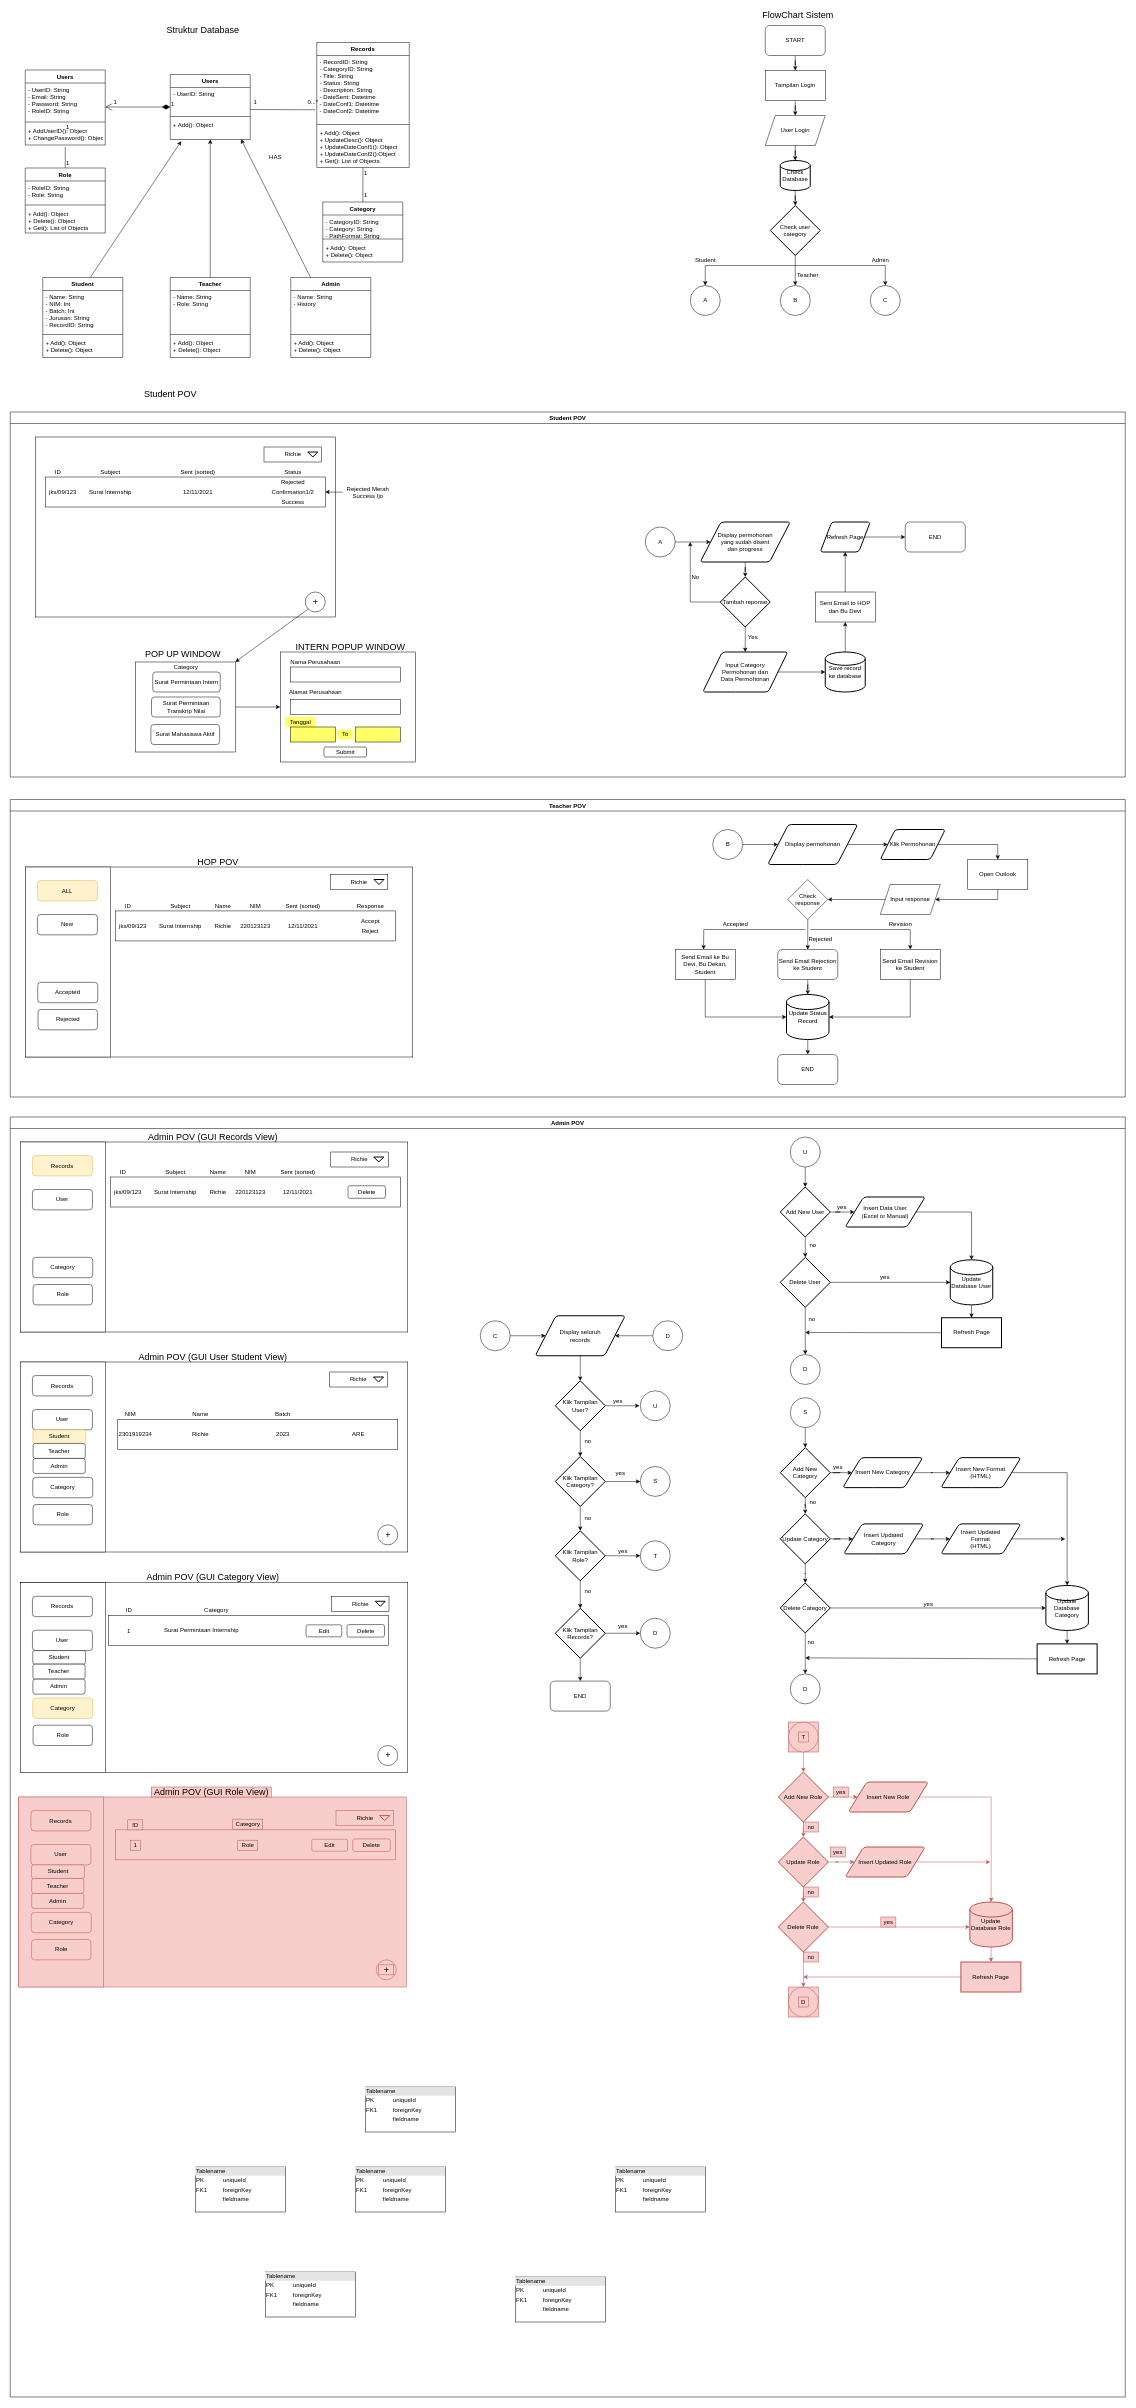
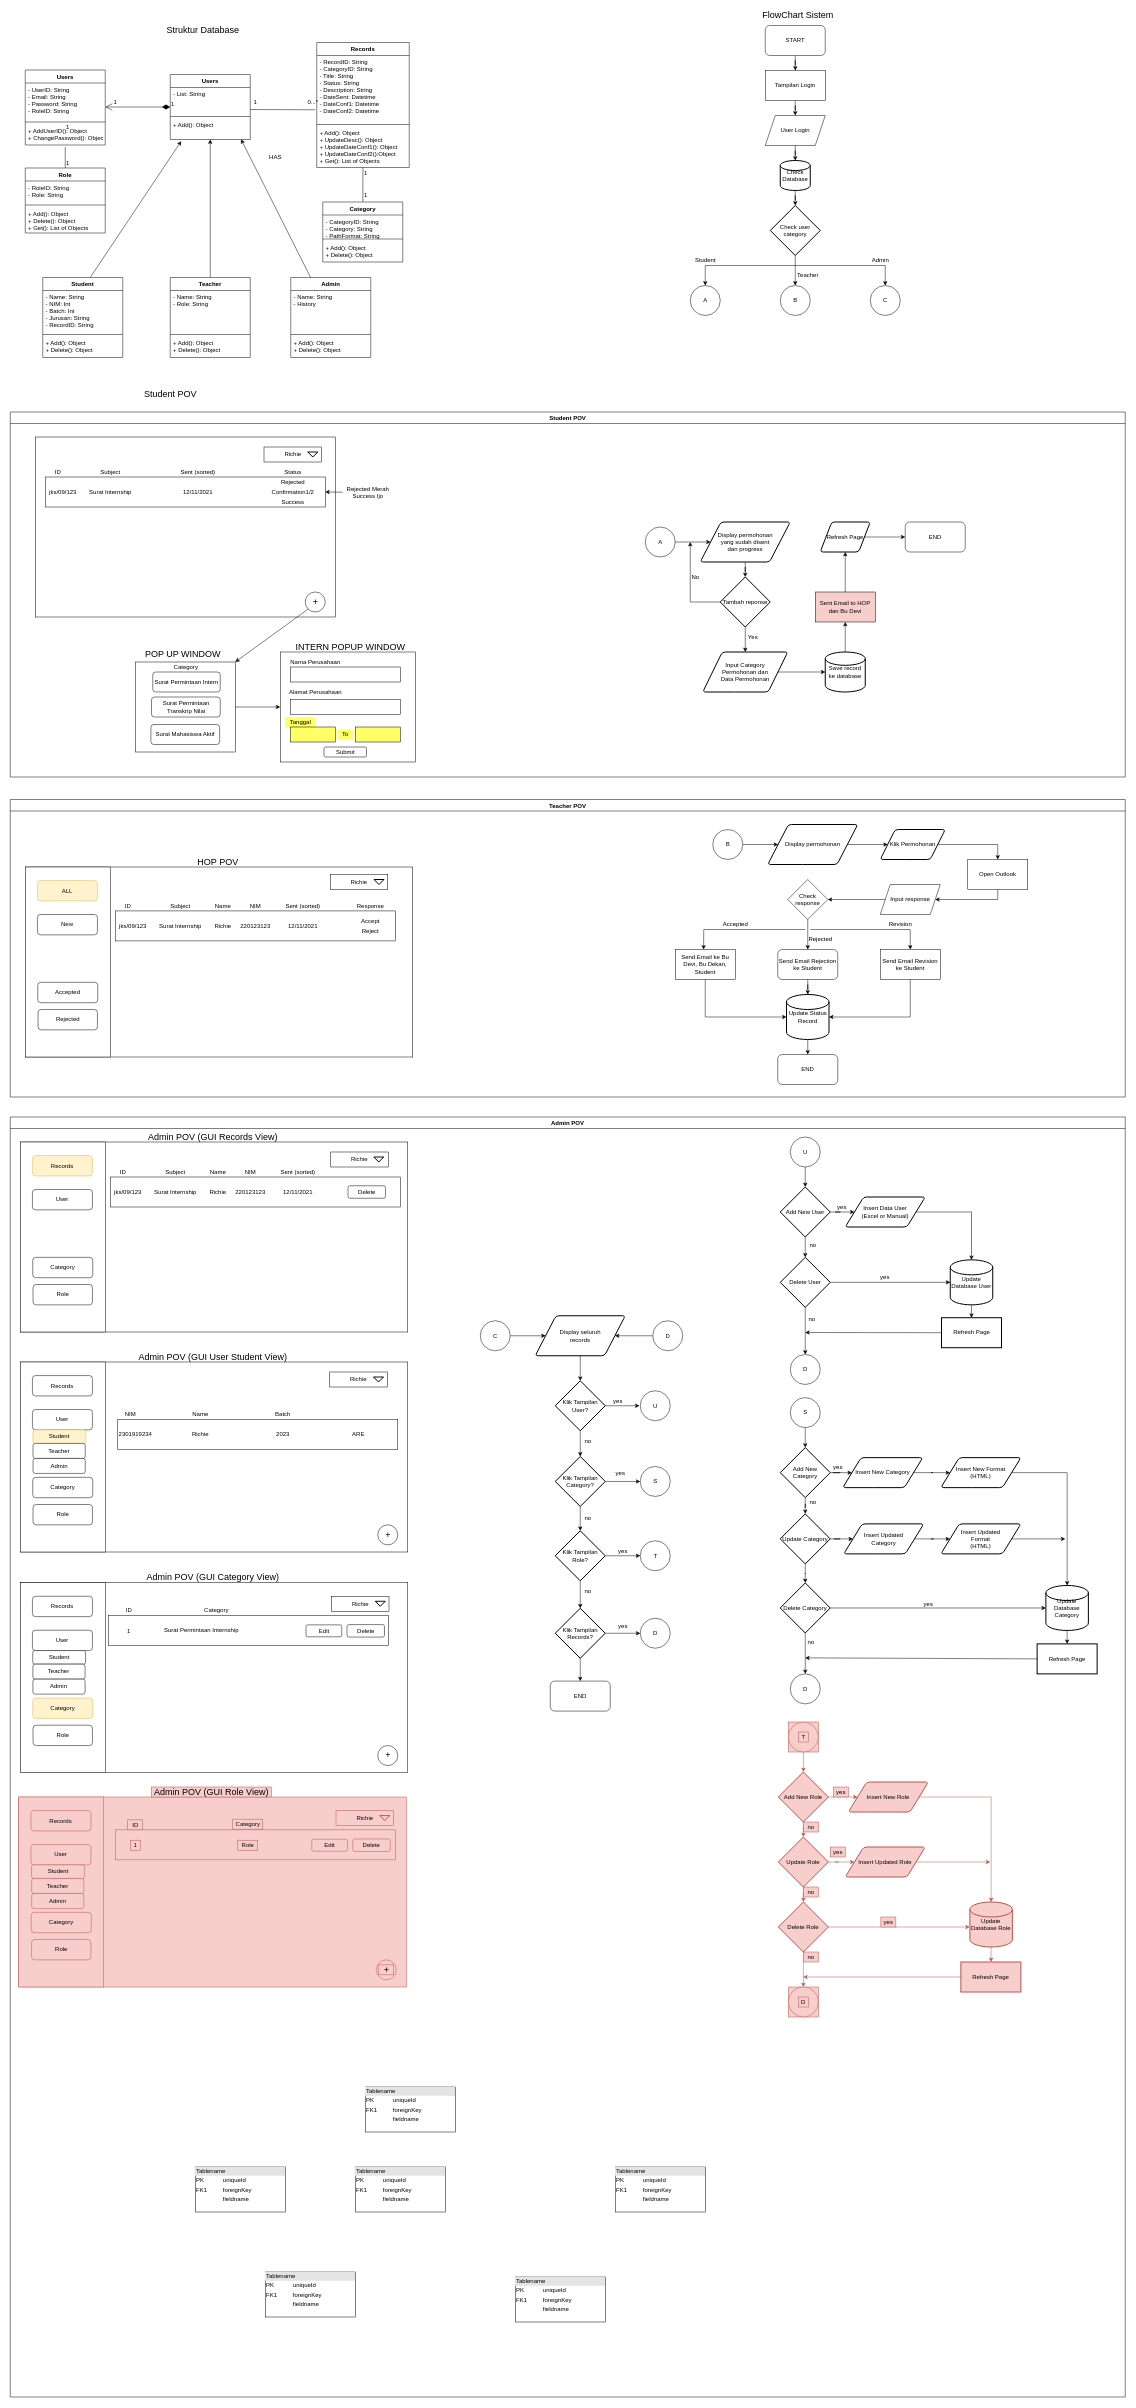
(197, 94) -> (193, 94)
(845, 607) -> (845, 607)
